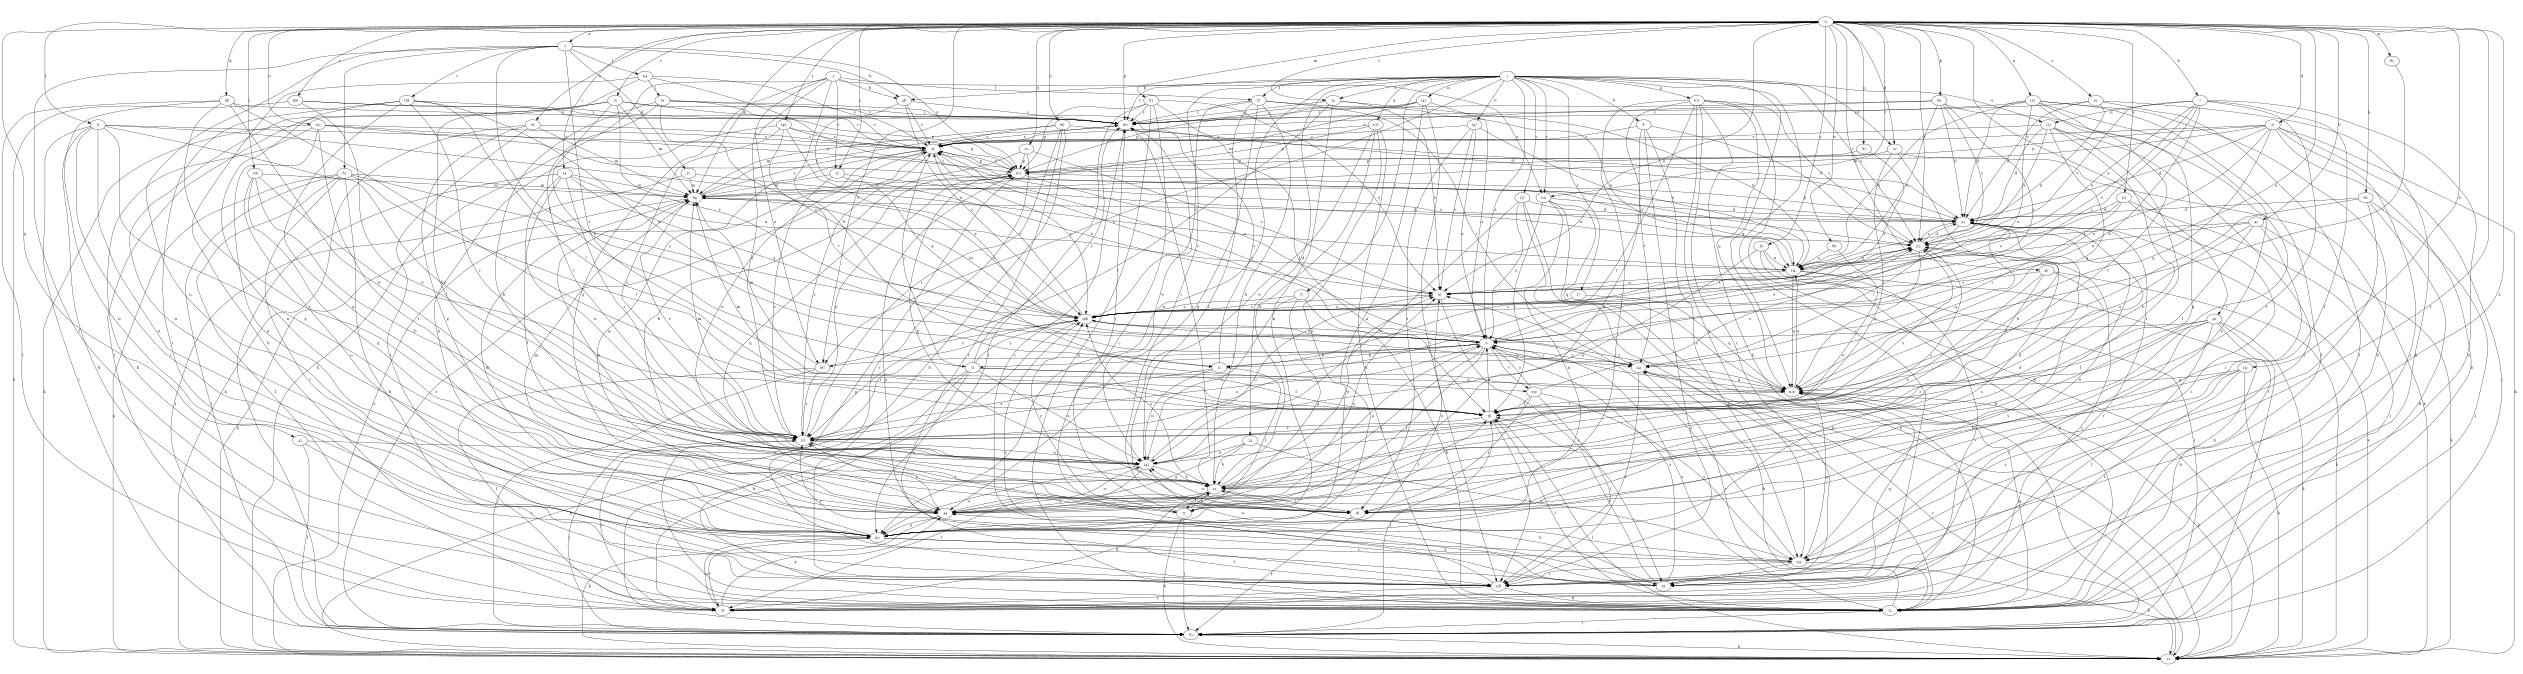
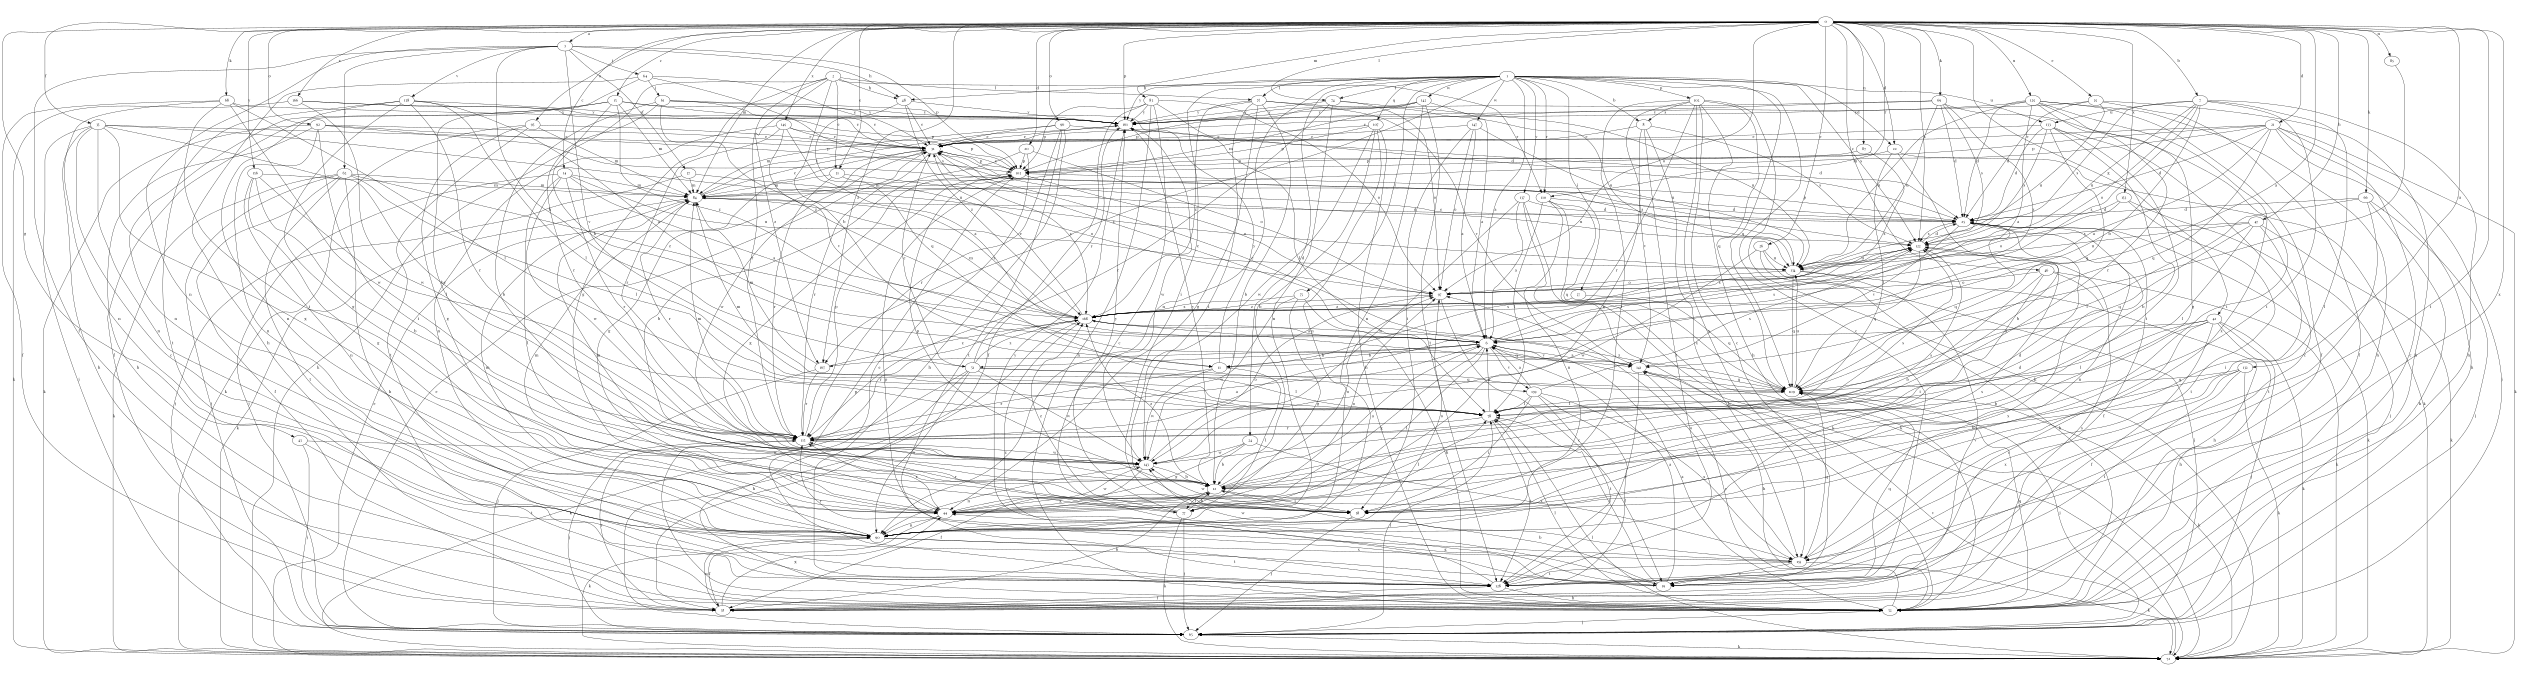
(1817, 169) -> (1660, 113)
(1834, 246) -> none
(1898, 317) -> none
(484, 404) -> (1223, 599)
